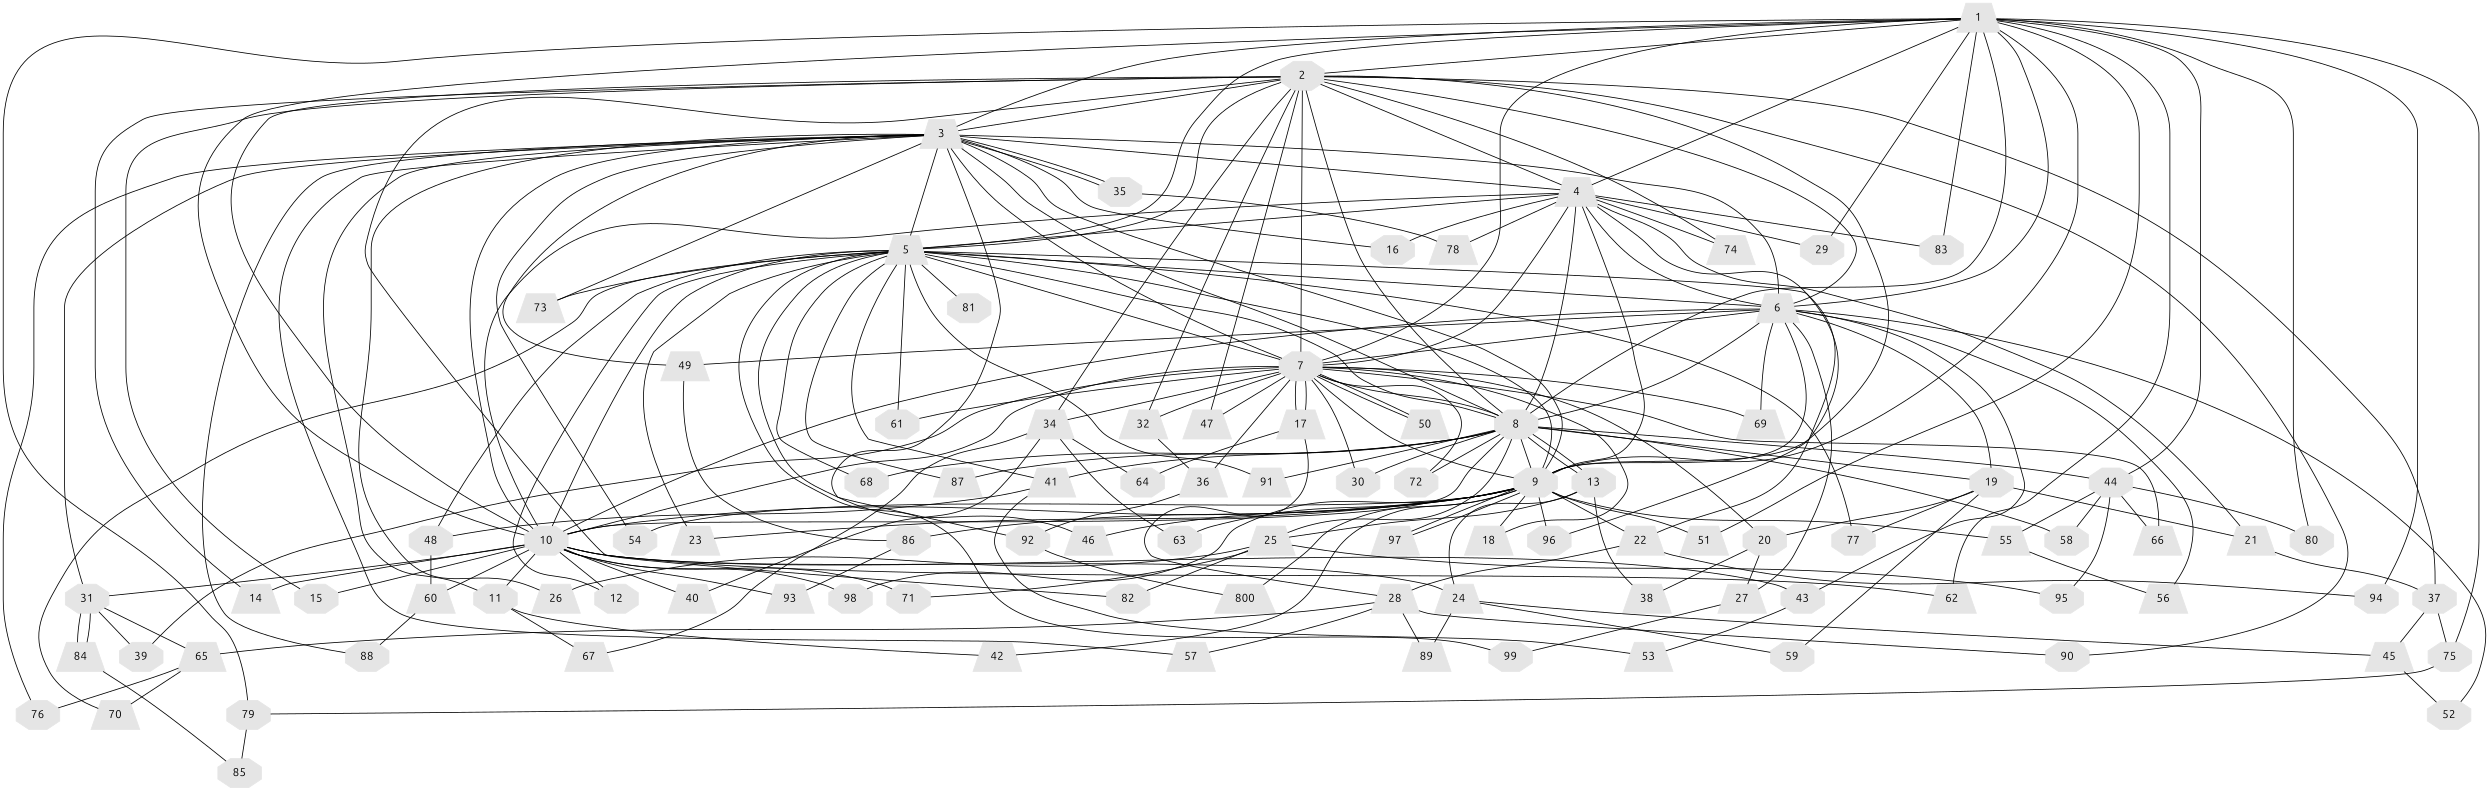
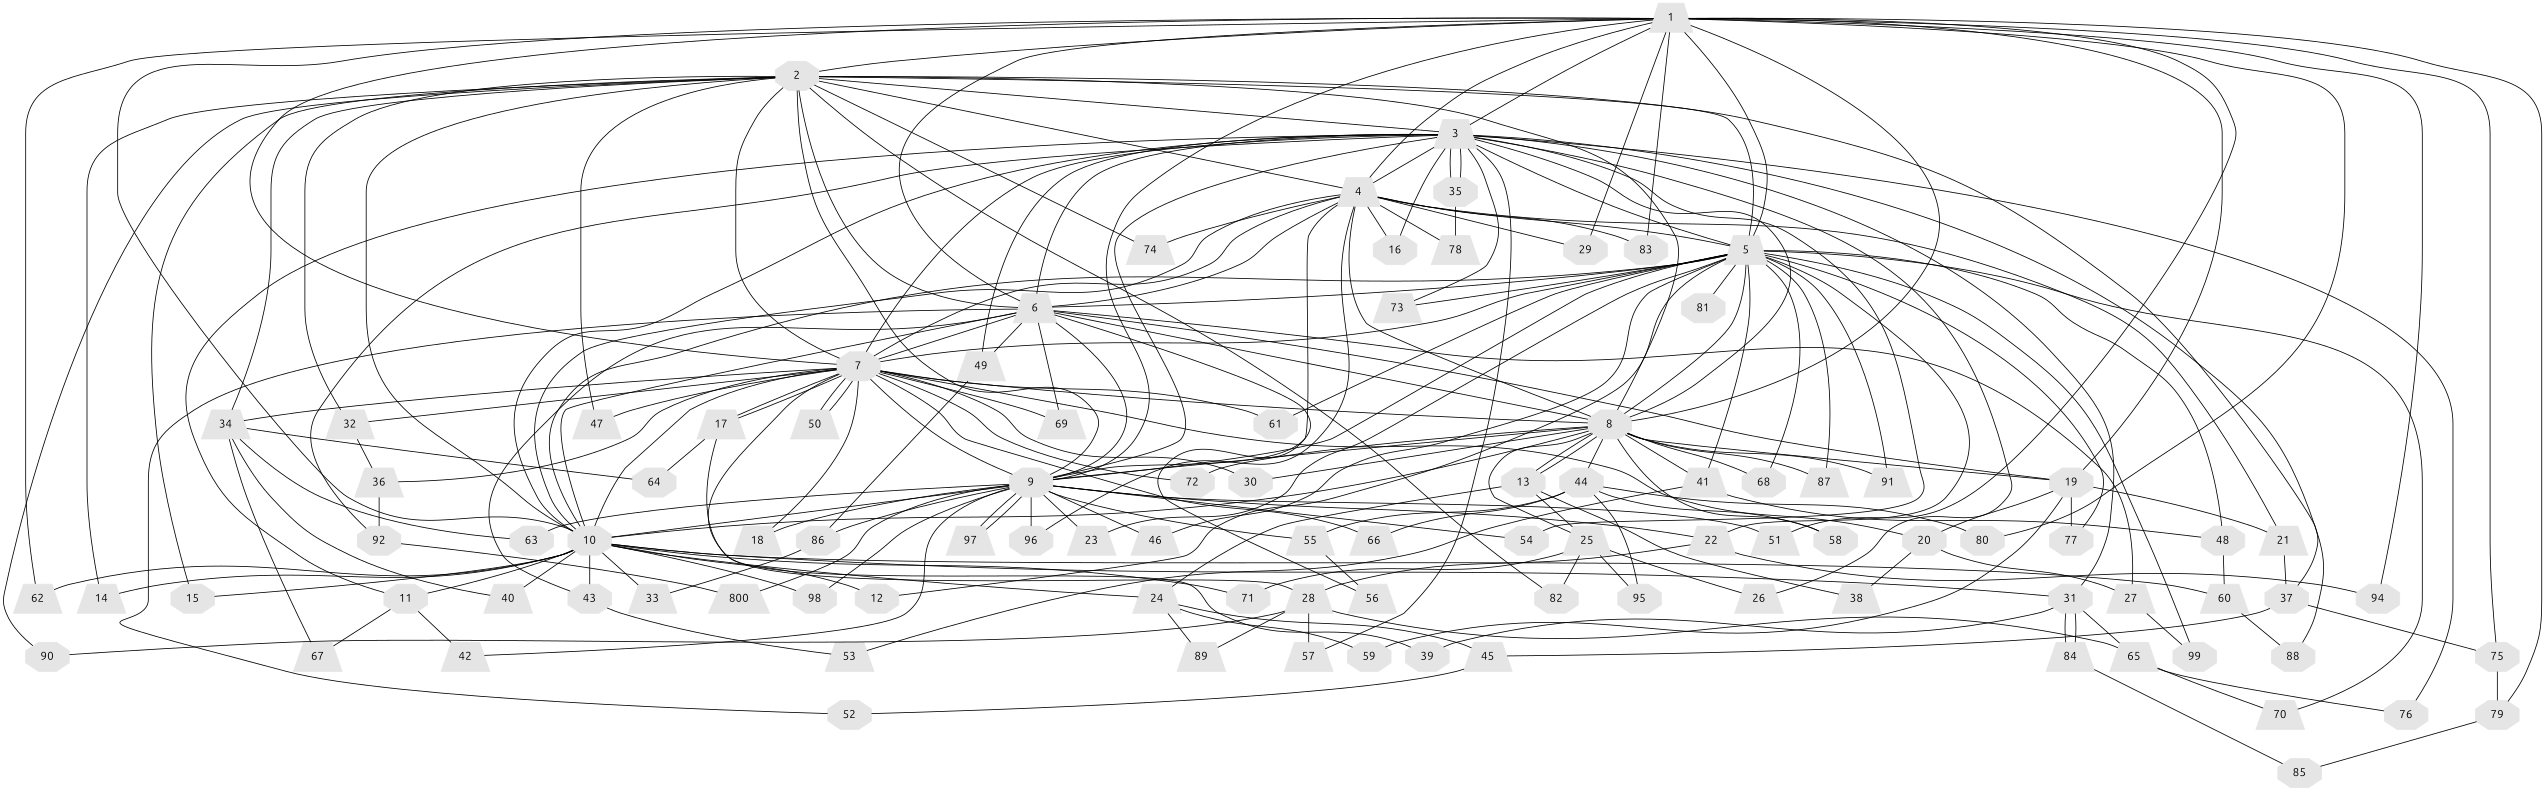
(2201, 184) -> (2156, 70)
(790, 599) -> (653, 599)
